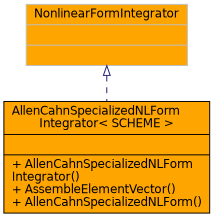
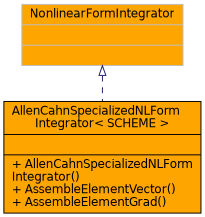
(107, 202) -> (89, 202)
